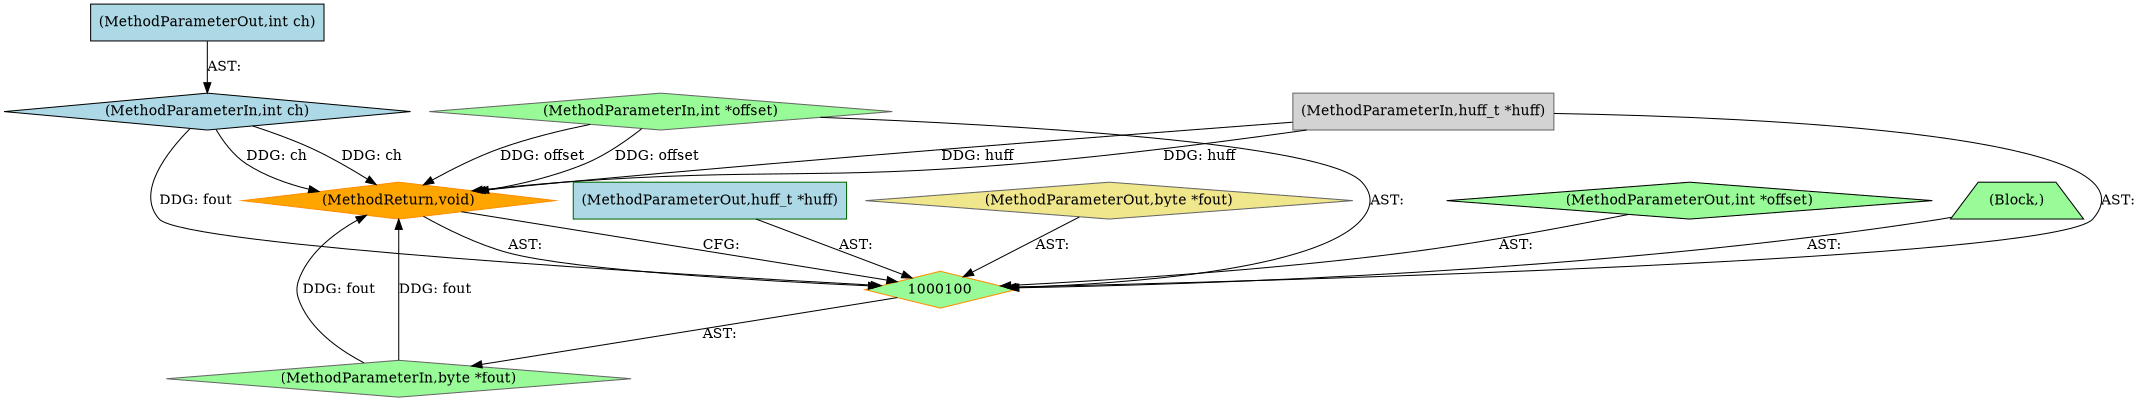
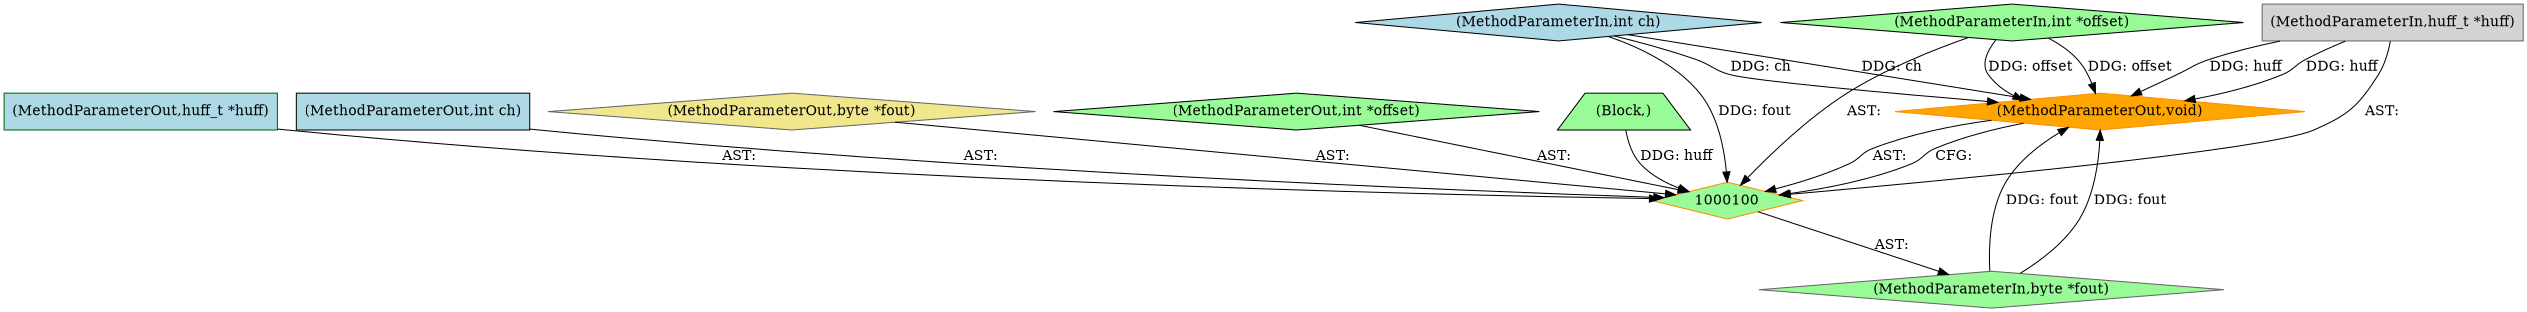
(207, 62) -> (1091, 171)
(661, 112) -> (2012, 23)
(399, 201) -> (2100, 112)
(1827, 245) -> (1677, 156)
